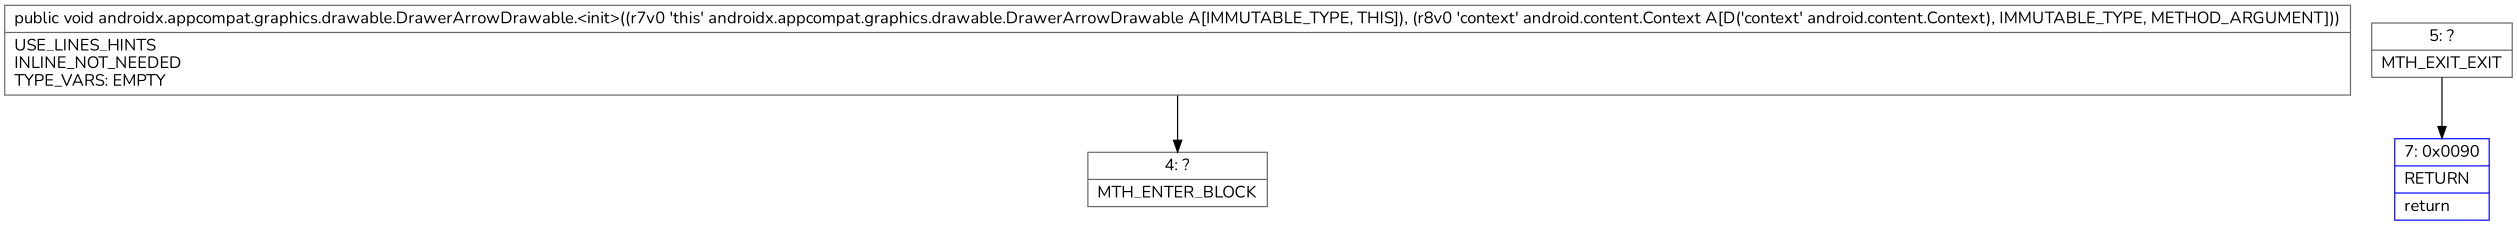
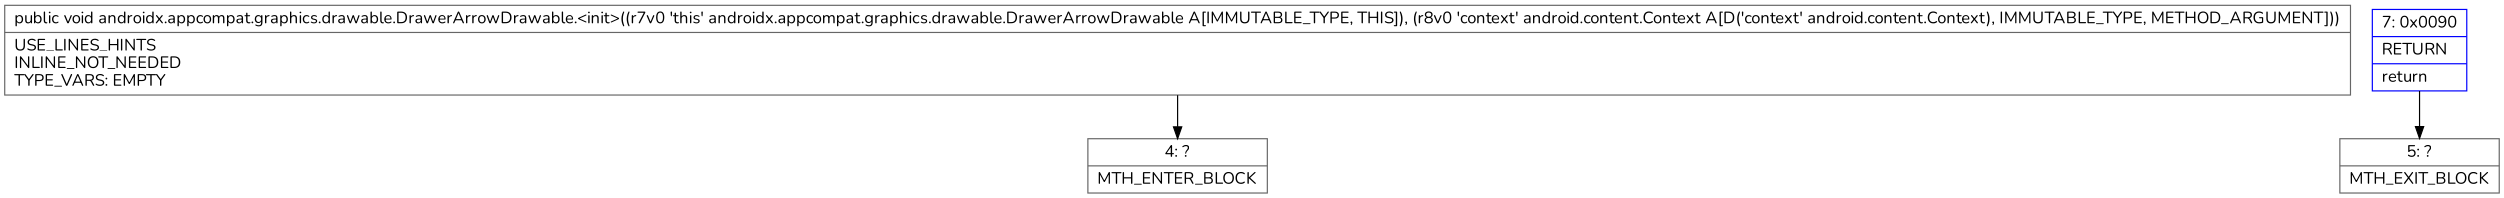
(2442, 63) -> (2420, 179)
(2442, 102) -> (2420, 109)
